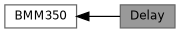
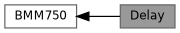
(41, 16) -> (41, 16)
